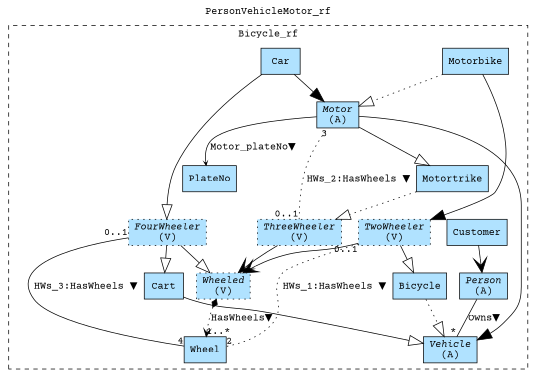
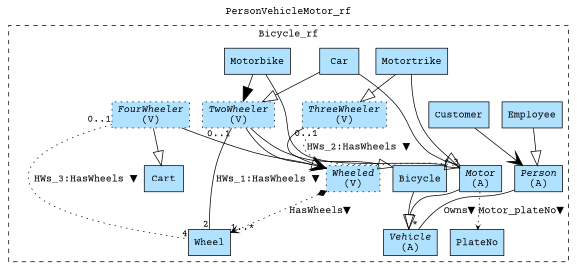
(304, 83) -> (404, 117)
(408, 88) -> (301, 152)
none -> (532, 115)
(251, 125) -> (479, 209)
(200, 130) -> (298, 84)
(388, 143) -> (419, 121)
(513, 176) -> (431, 196)
(383, 203) -> (384, 84)
(306, 251) -> (265, 150)
(190, 254) -> (246, 150)
(277, 284) -> (214, 177)
(44, 308) -> (51, 205)
(432, 311) -> (410, 203)
(296, 318) -> none
